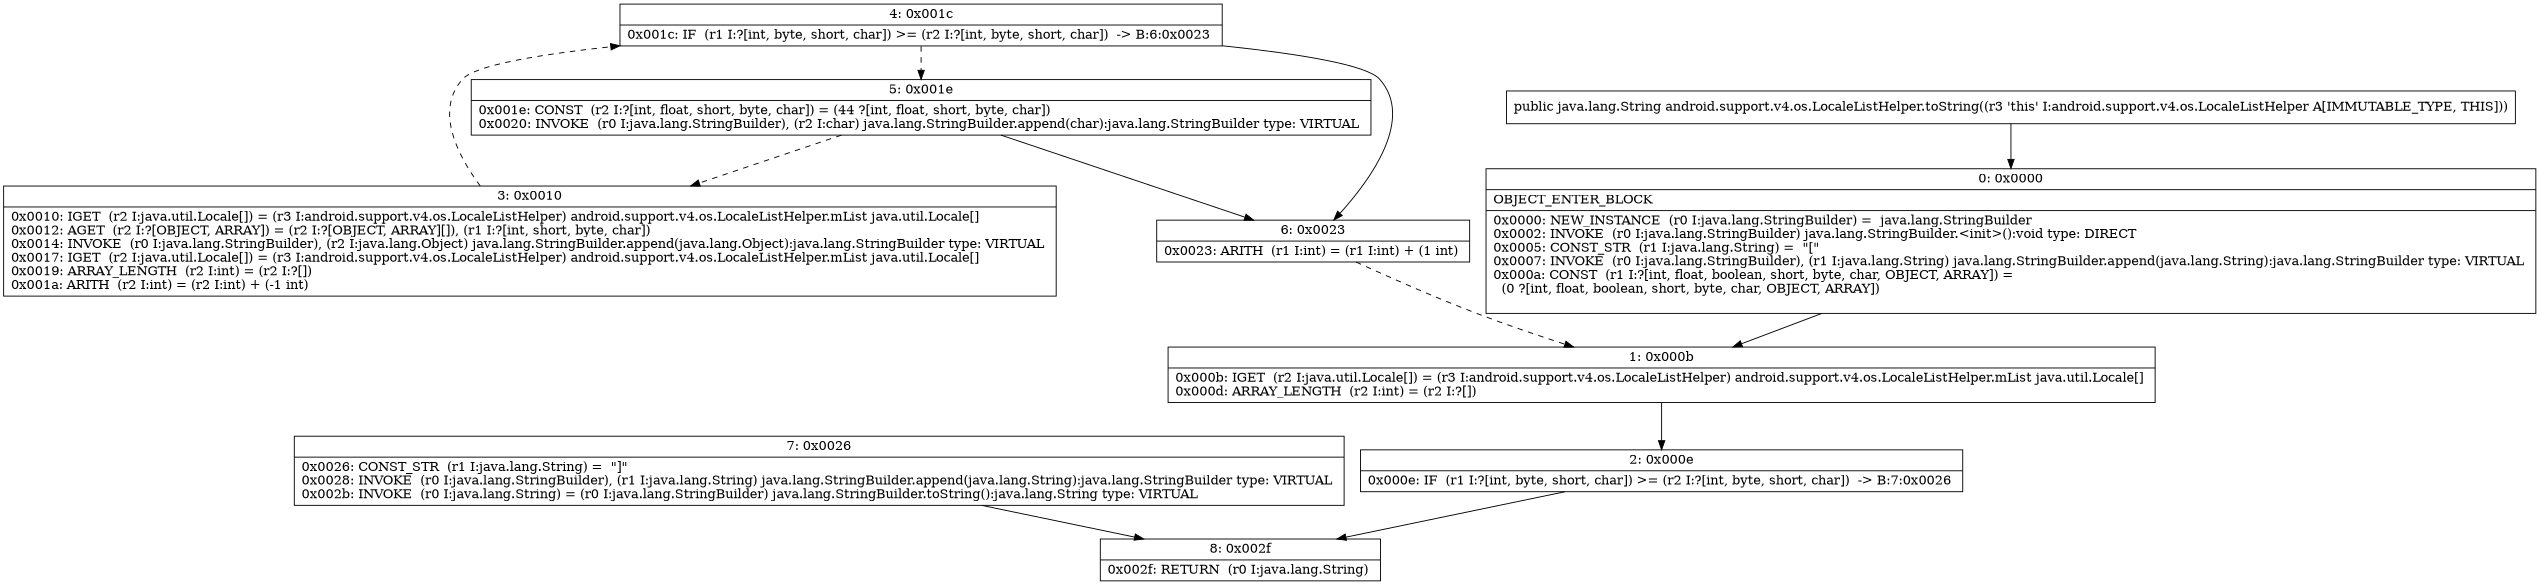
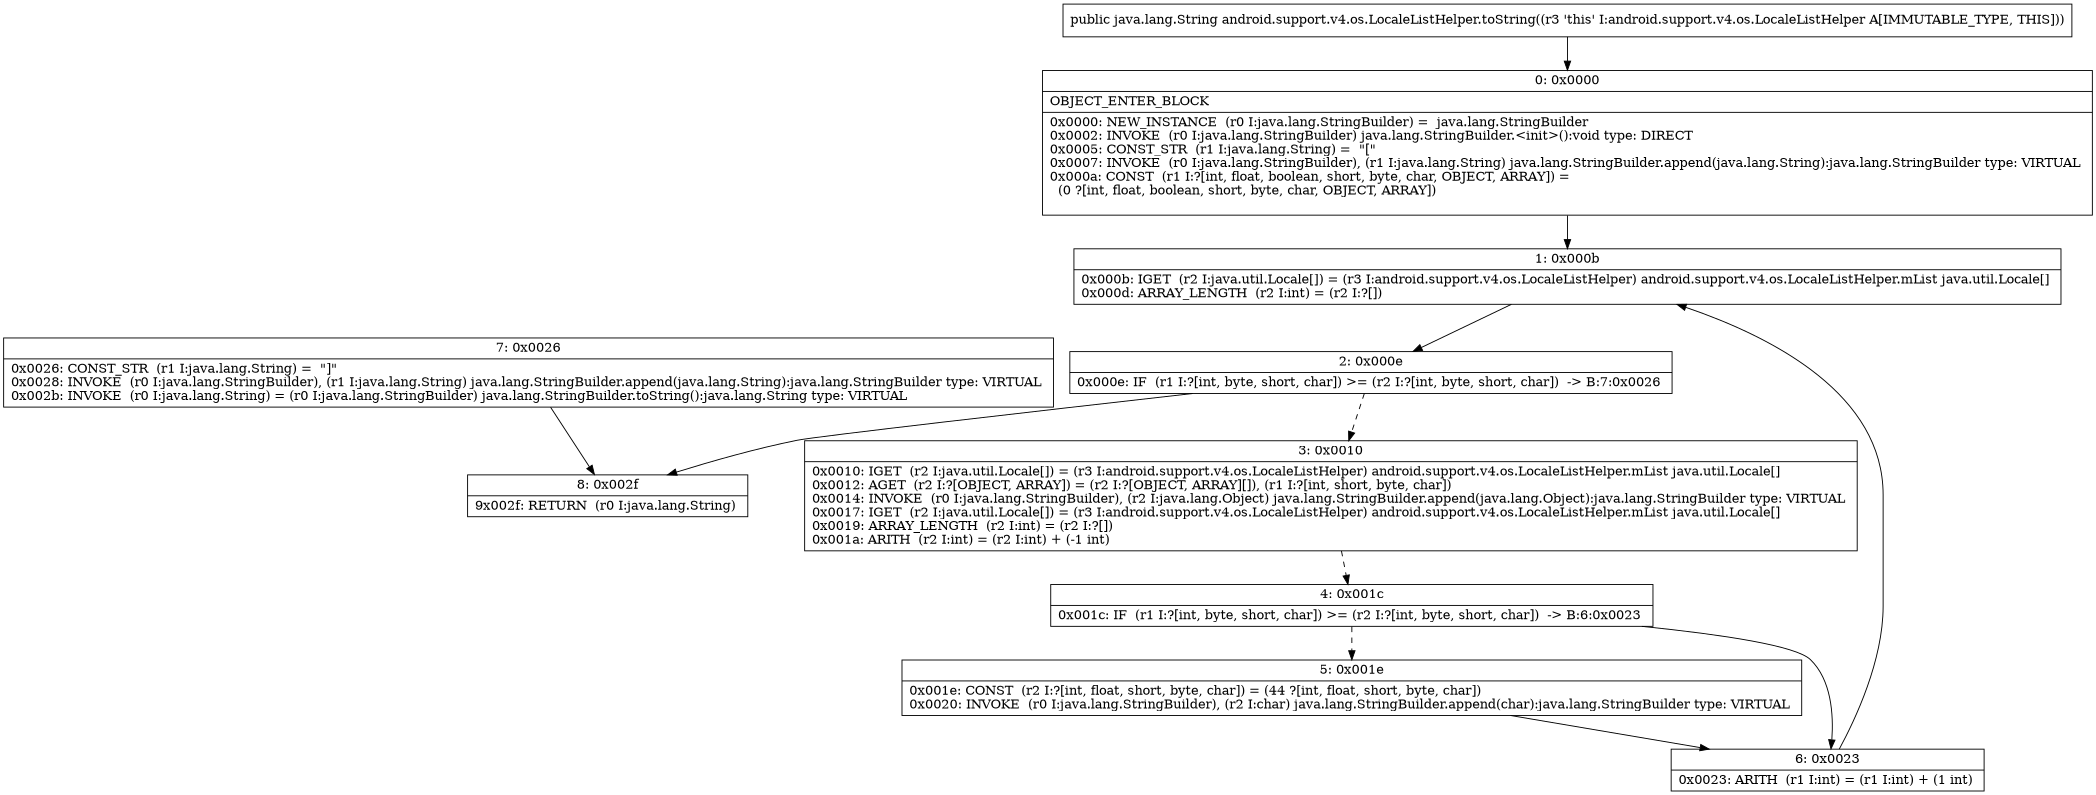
(770, 159) -> (1358, 413)
(1459, 307) -> (1881, 481)
(1240, 570) -> (608, 506)
